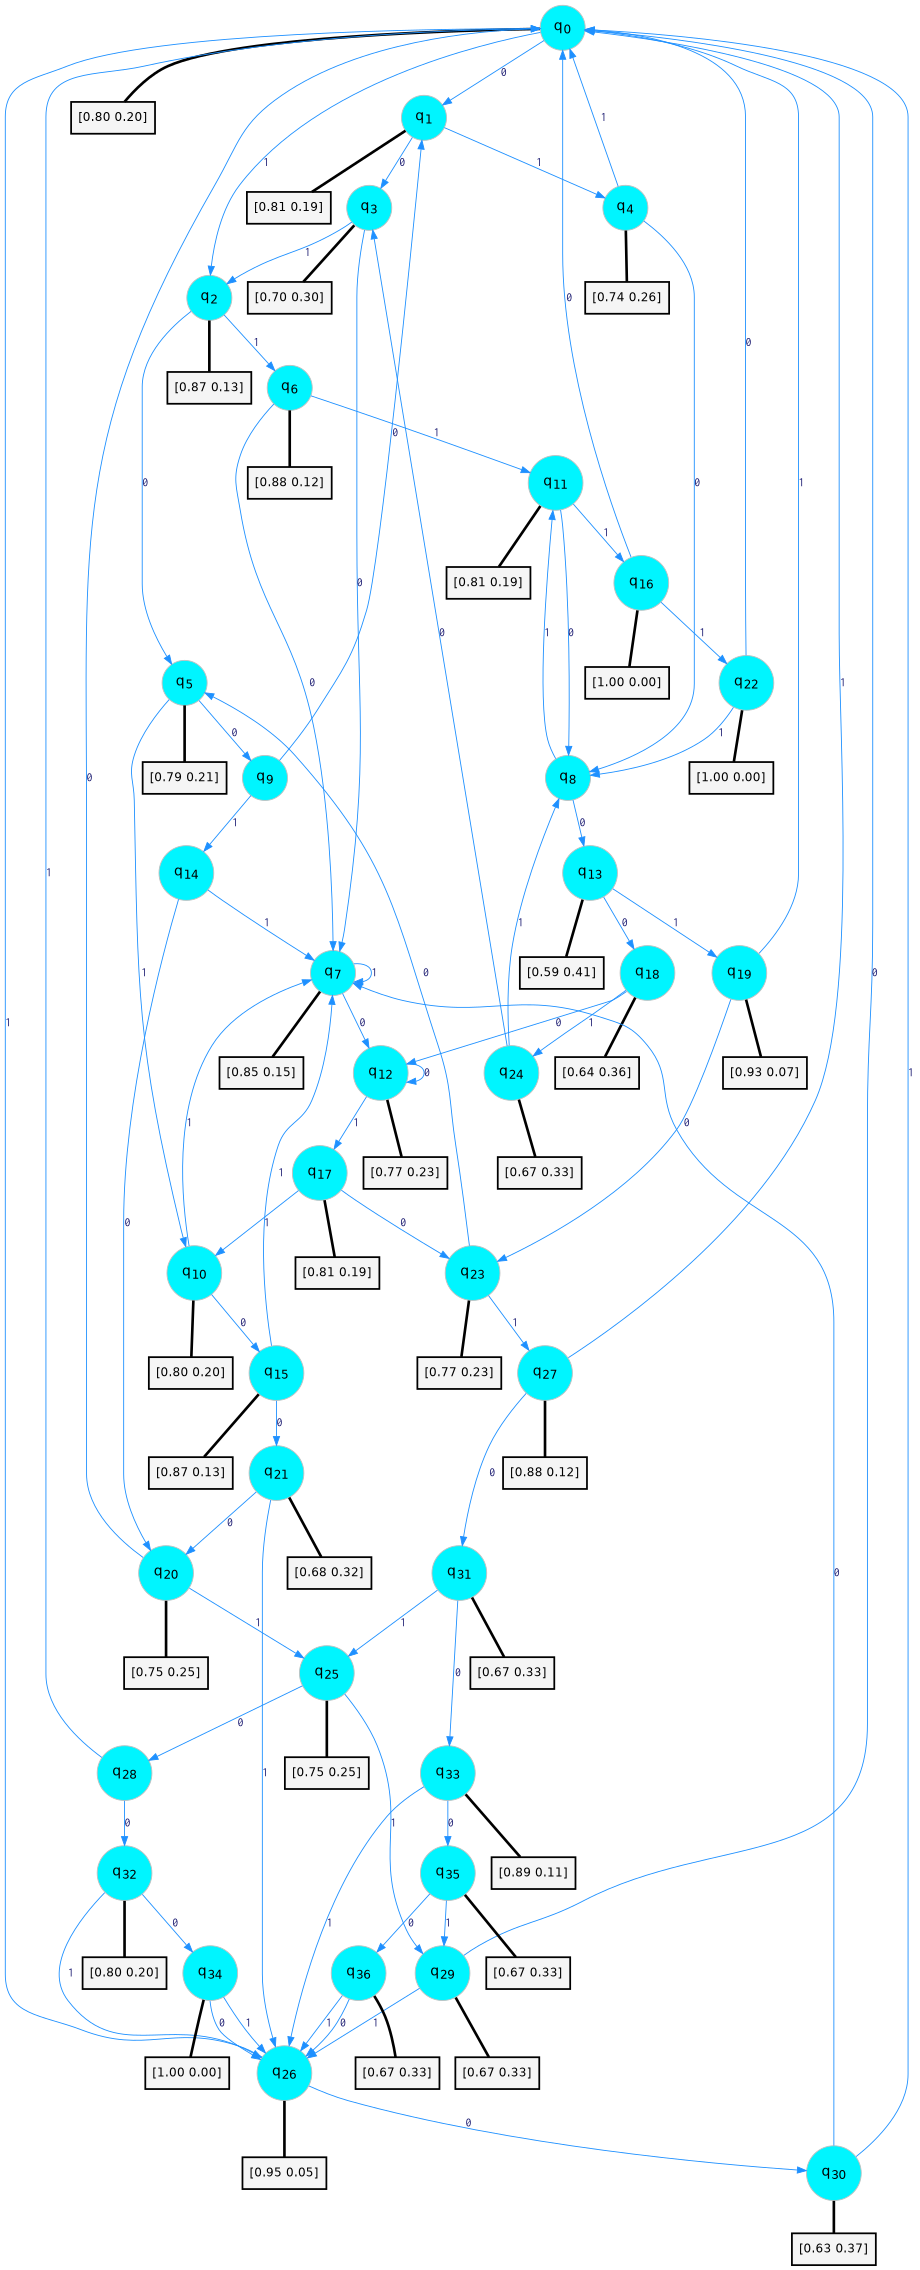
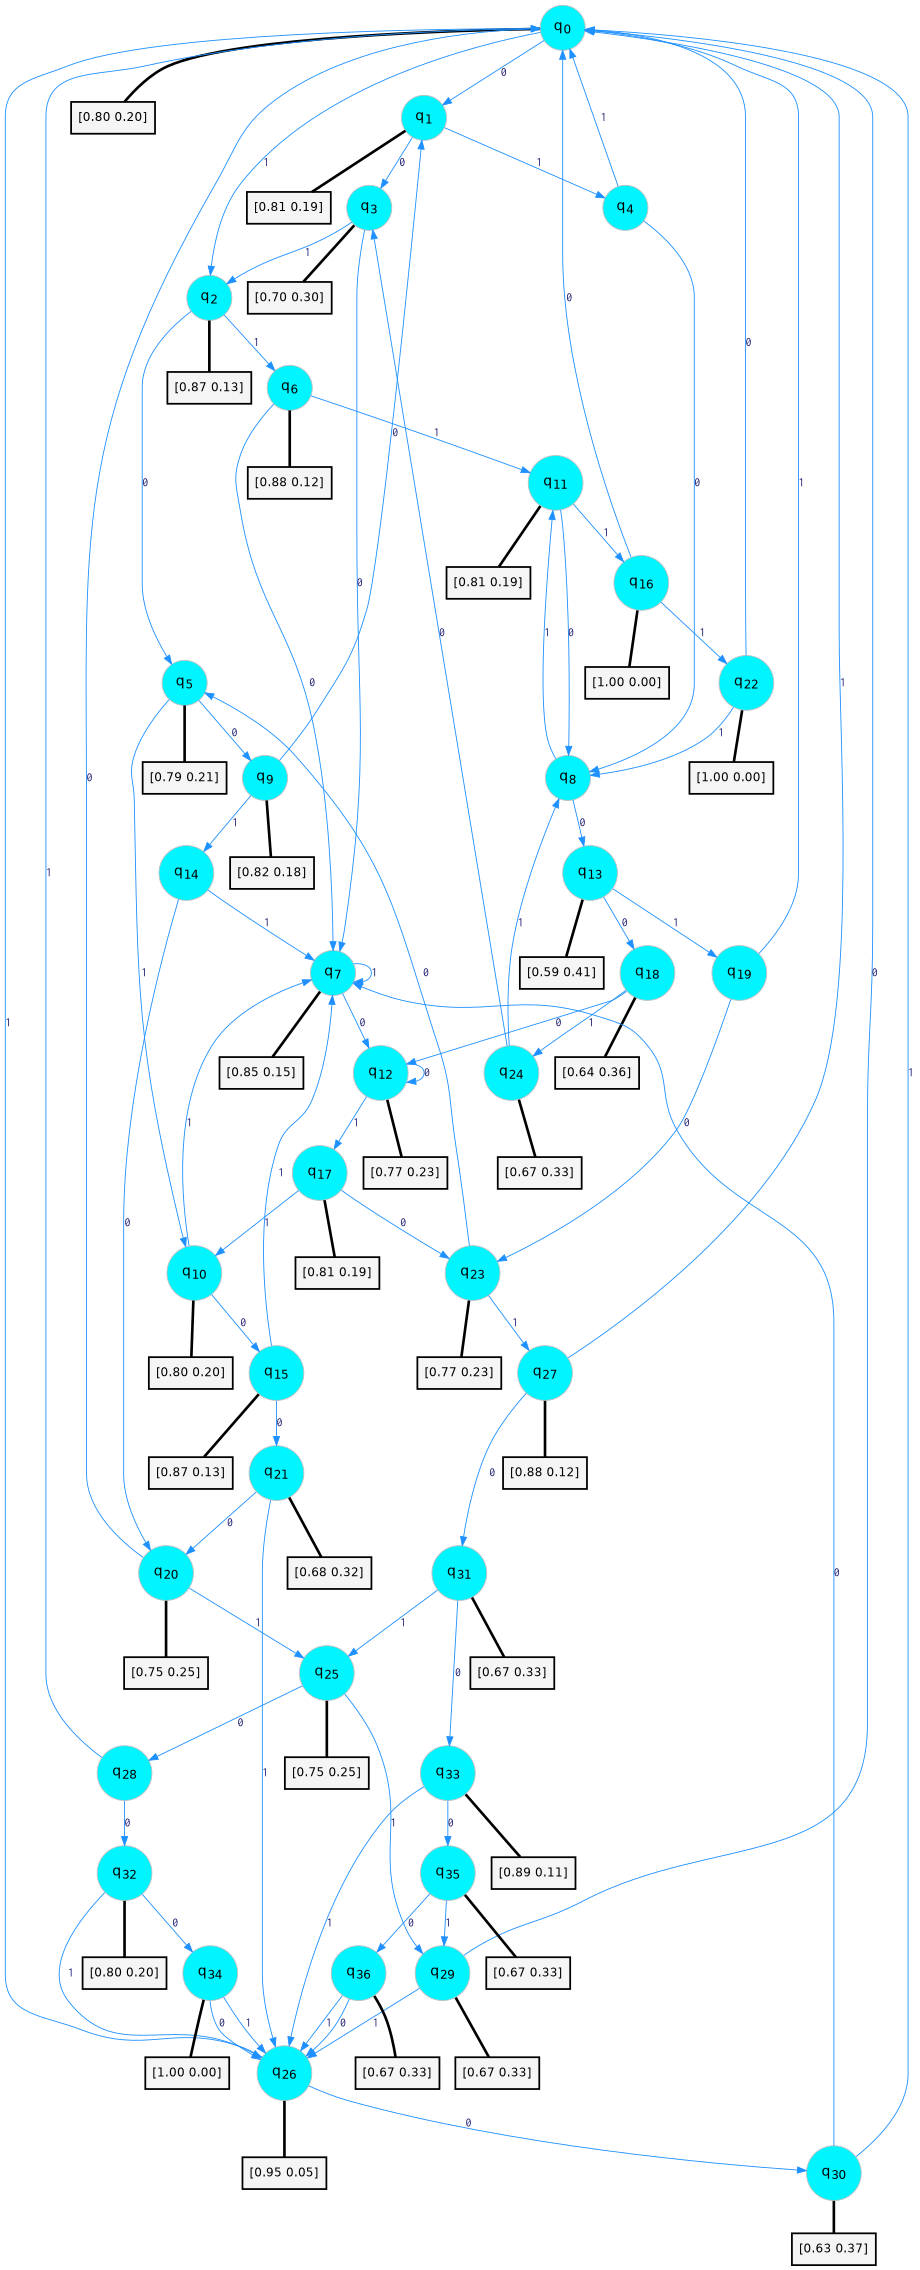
(627, 298) -> none
none -> (272, 873)
(765, 1073) -> none
